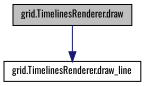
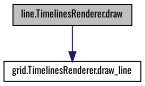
(72, 15) -> (72, 15)
